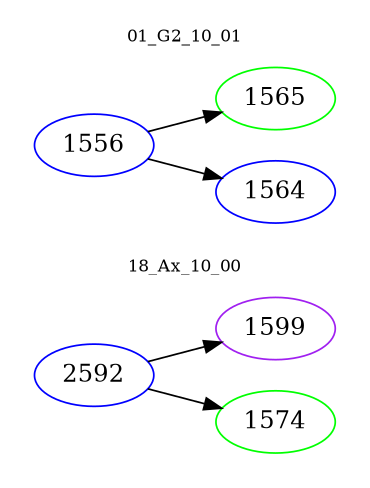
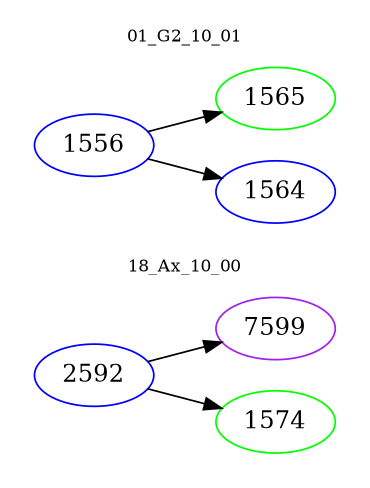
(276, 329) -> (276, 329)
